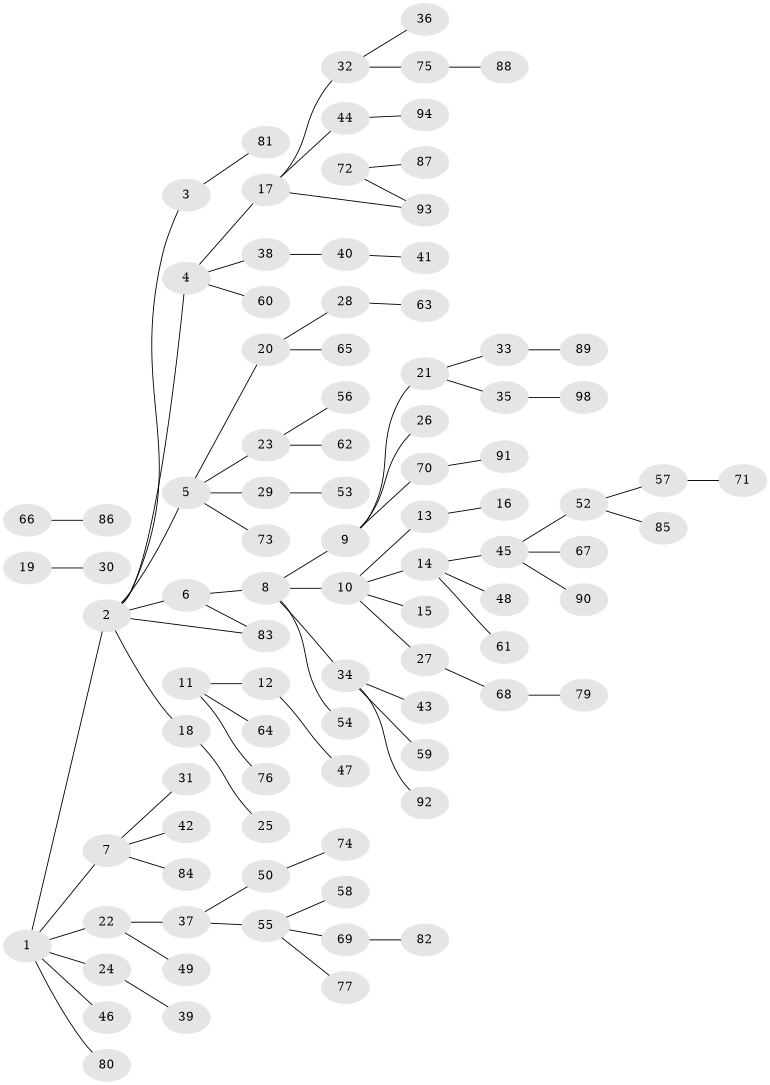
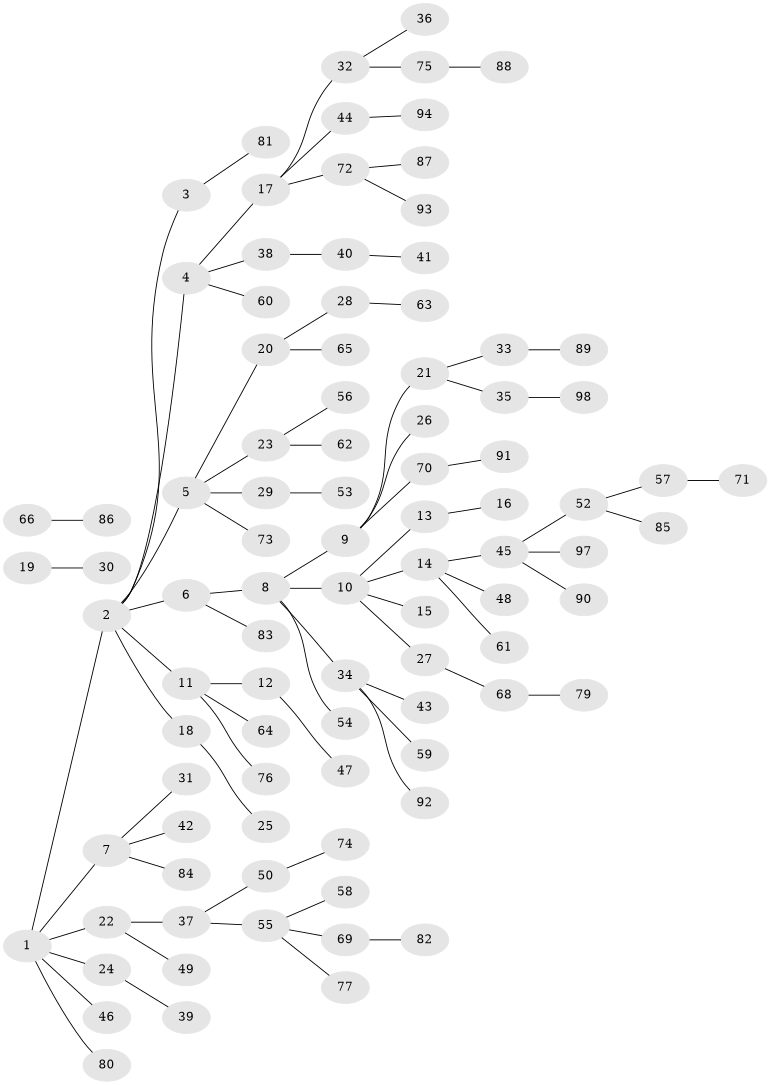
(345, 200) -> (306, 180)
(584, 552) -> (584, 552)
(186, 626) -> (147, 650)
